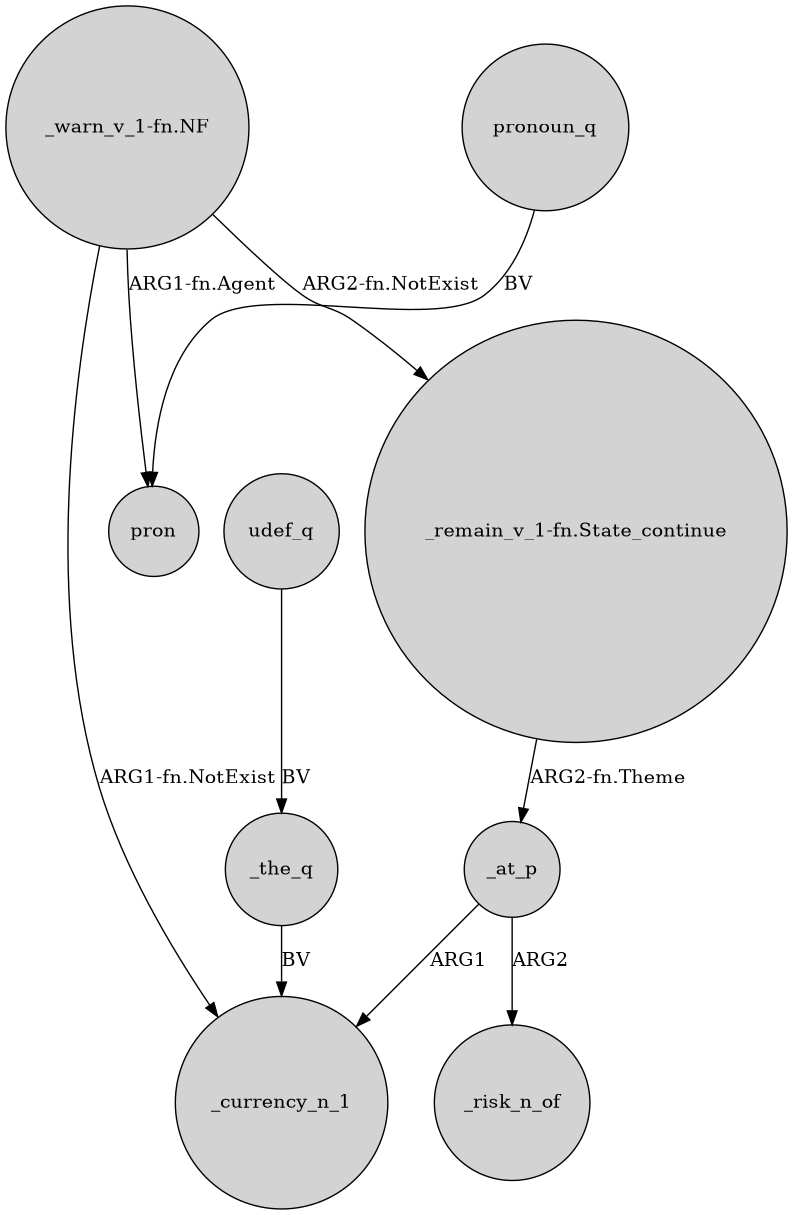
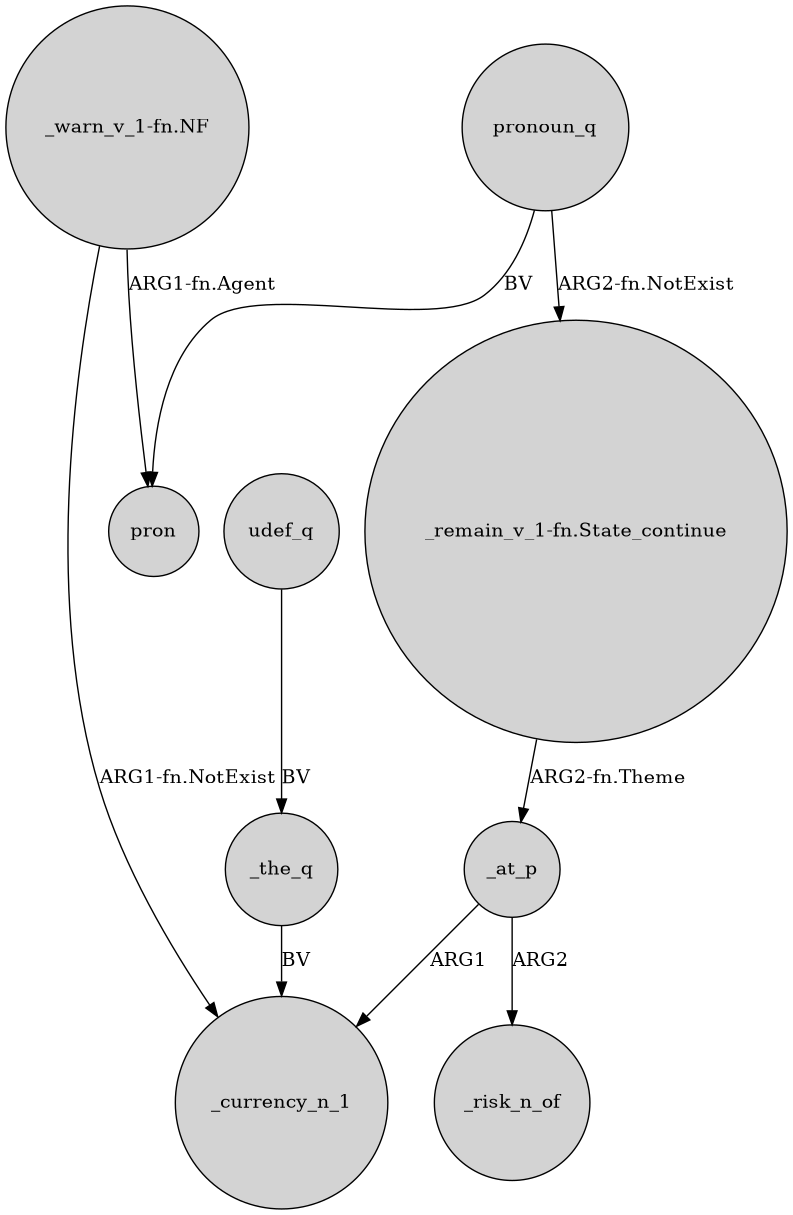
(304, 296) -> (555, 258)
